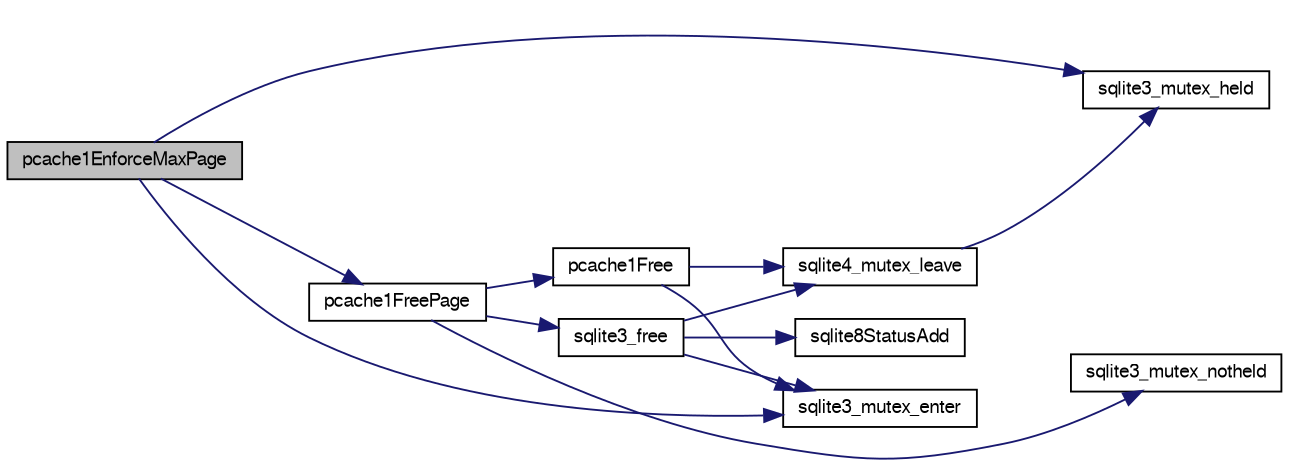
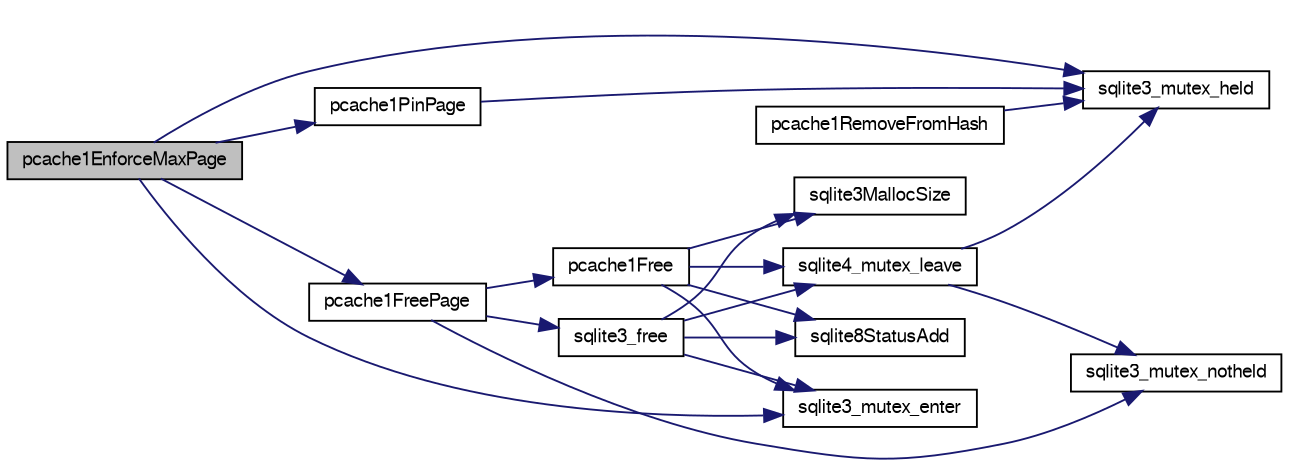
none -> (398, 107)
none -> (880, 125)
none -> (880, 196)
none -> (728, 296)
none -> (1034, 313)
